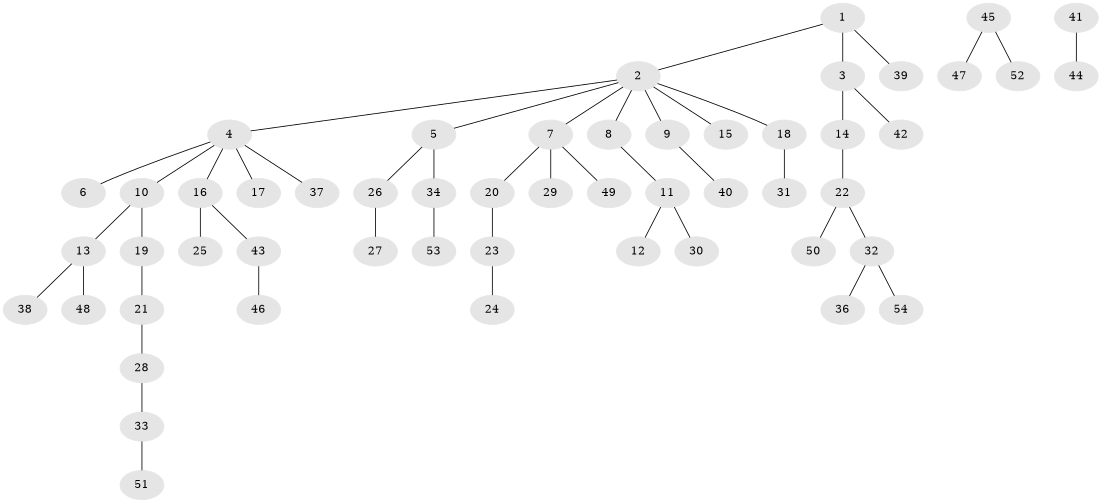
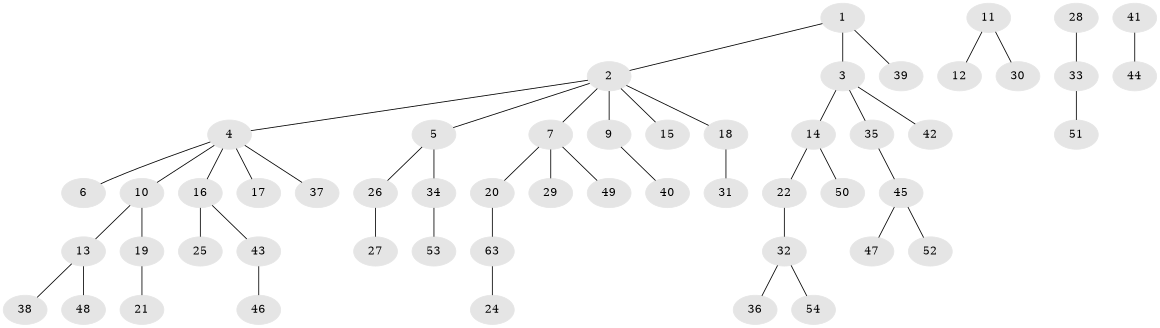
(609, 135) -> none
none -> (872, 135)
(828, 222) -> (828, 164)
(492, 251) -> (492, 251)
(142, 339) -> none
